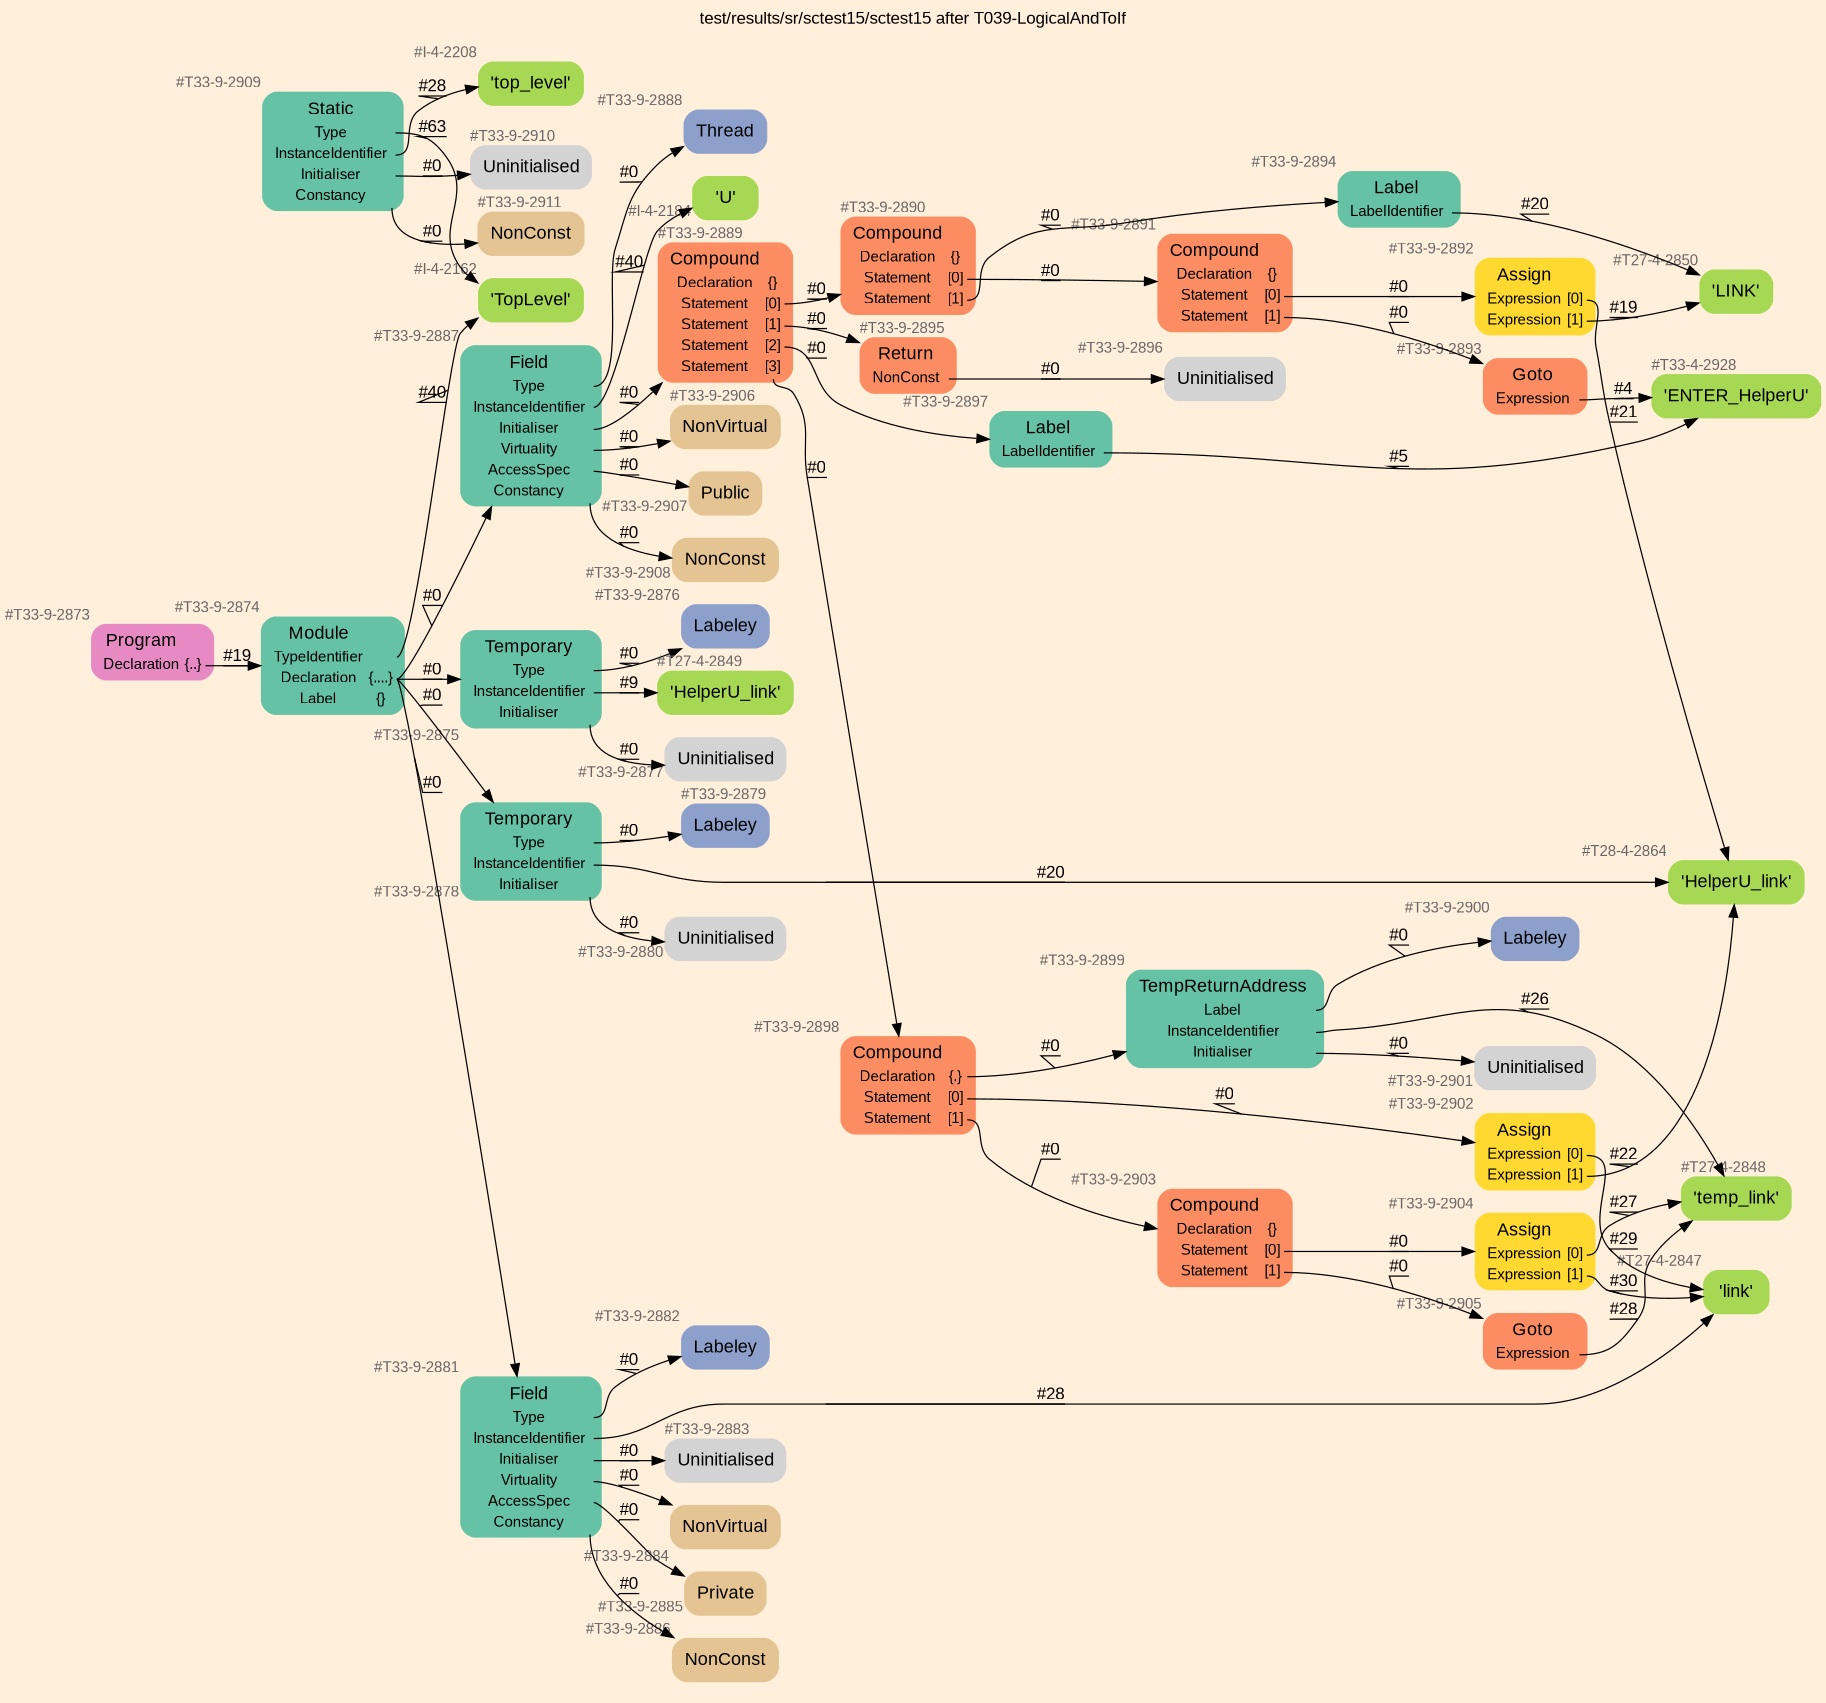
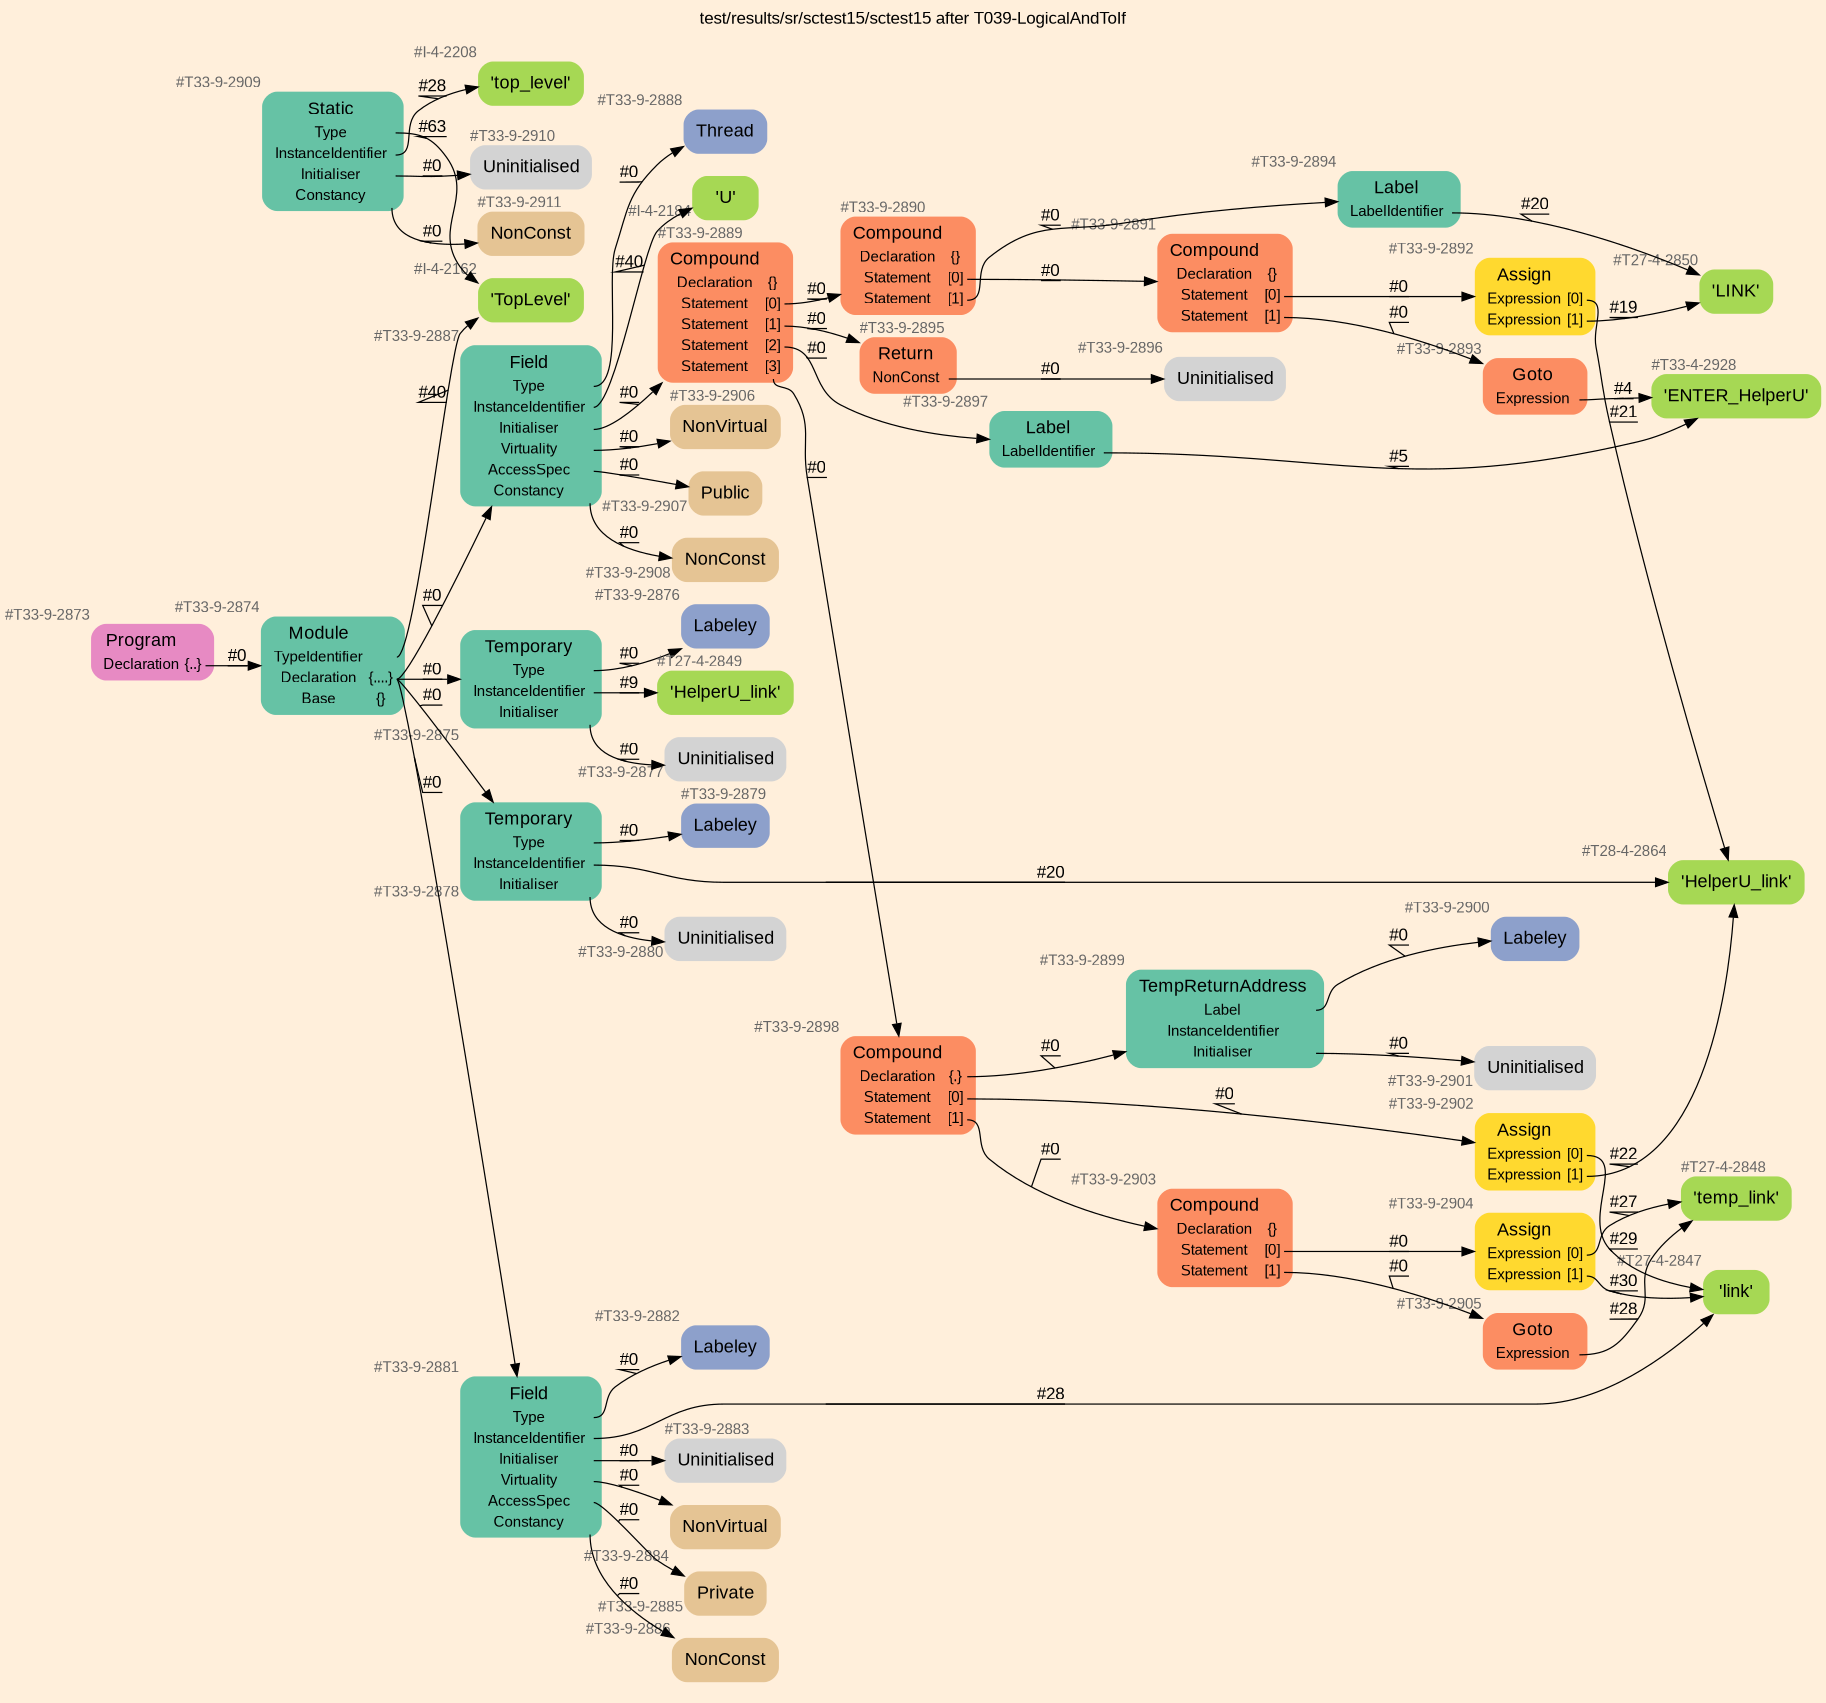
(237, 657) -> (237, 657)
(319, 699) -> (319, 699)
(1547, 1017) -> none
